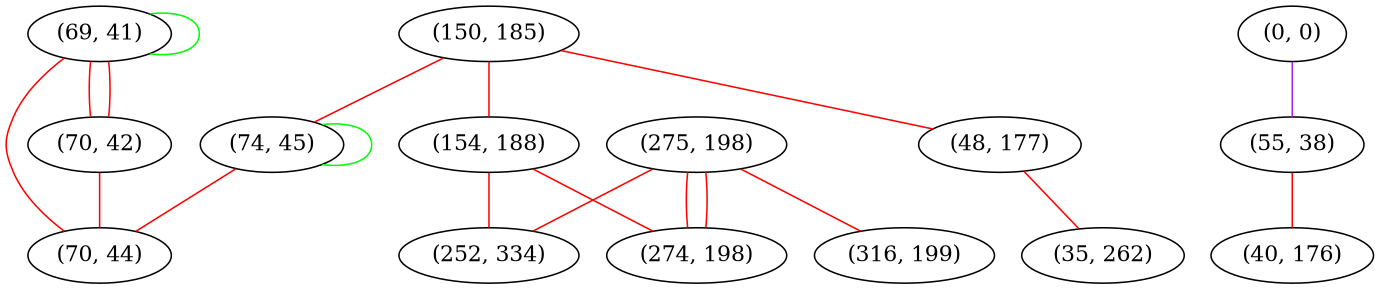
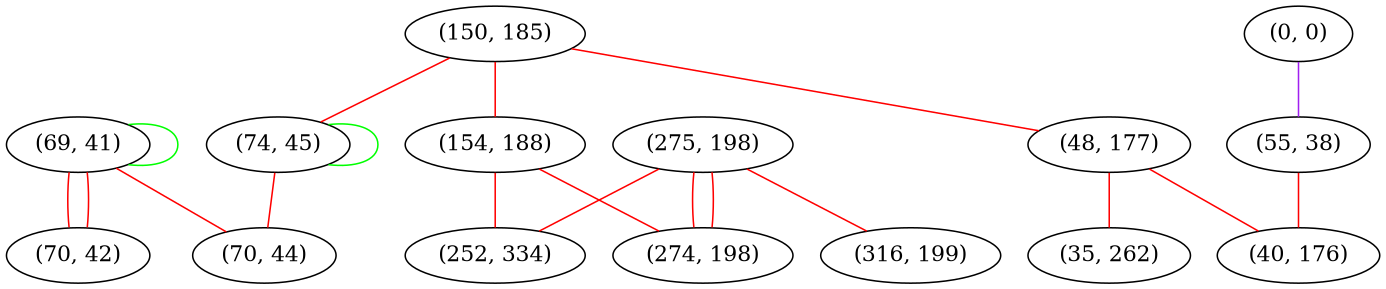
(100, 200) -> none
none -> (1204, 200)
